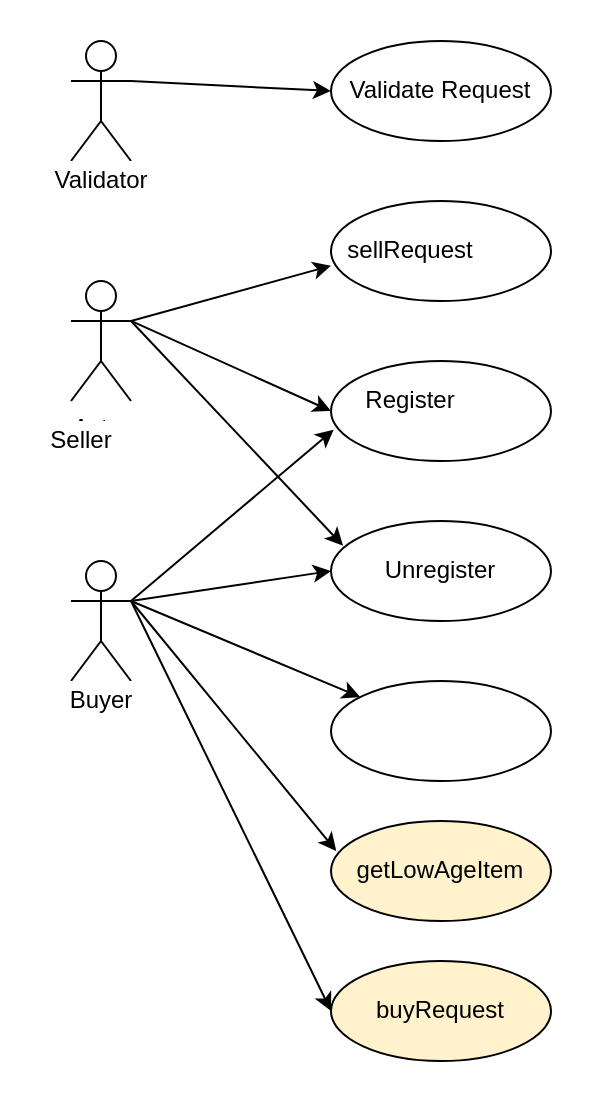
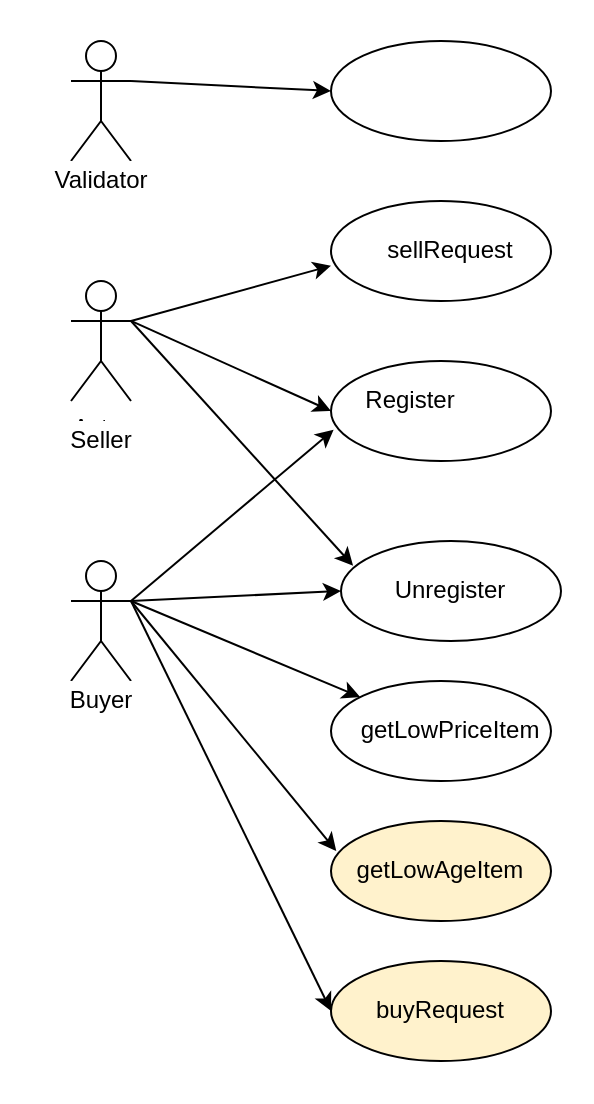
(441, 91) -> none
(411, 251) -> (451, 251)
(81, 441) -> (101, 441)
(441, 571) -> (451, 591)
none -> (451, 731)
